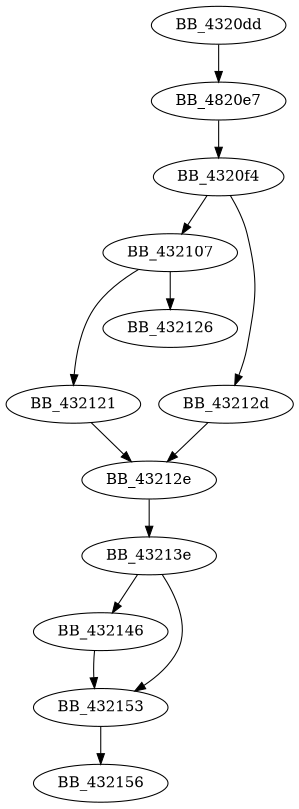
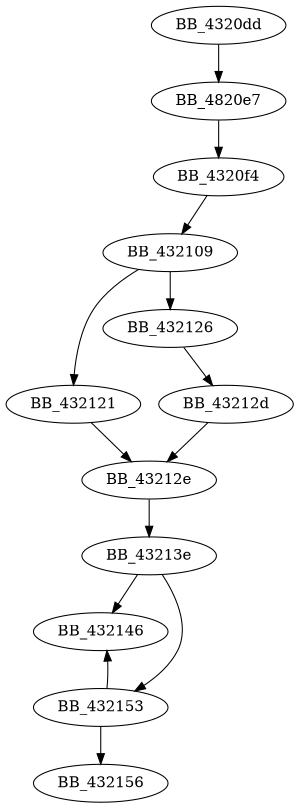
(170, 253) -> (170, 253)
(255, 284) -> (195, 362)
(94, 664) -> (108, 675)
